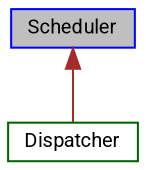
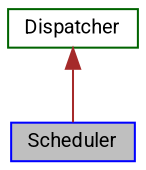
(73, 96) -> (73, 96)
